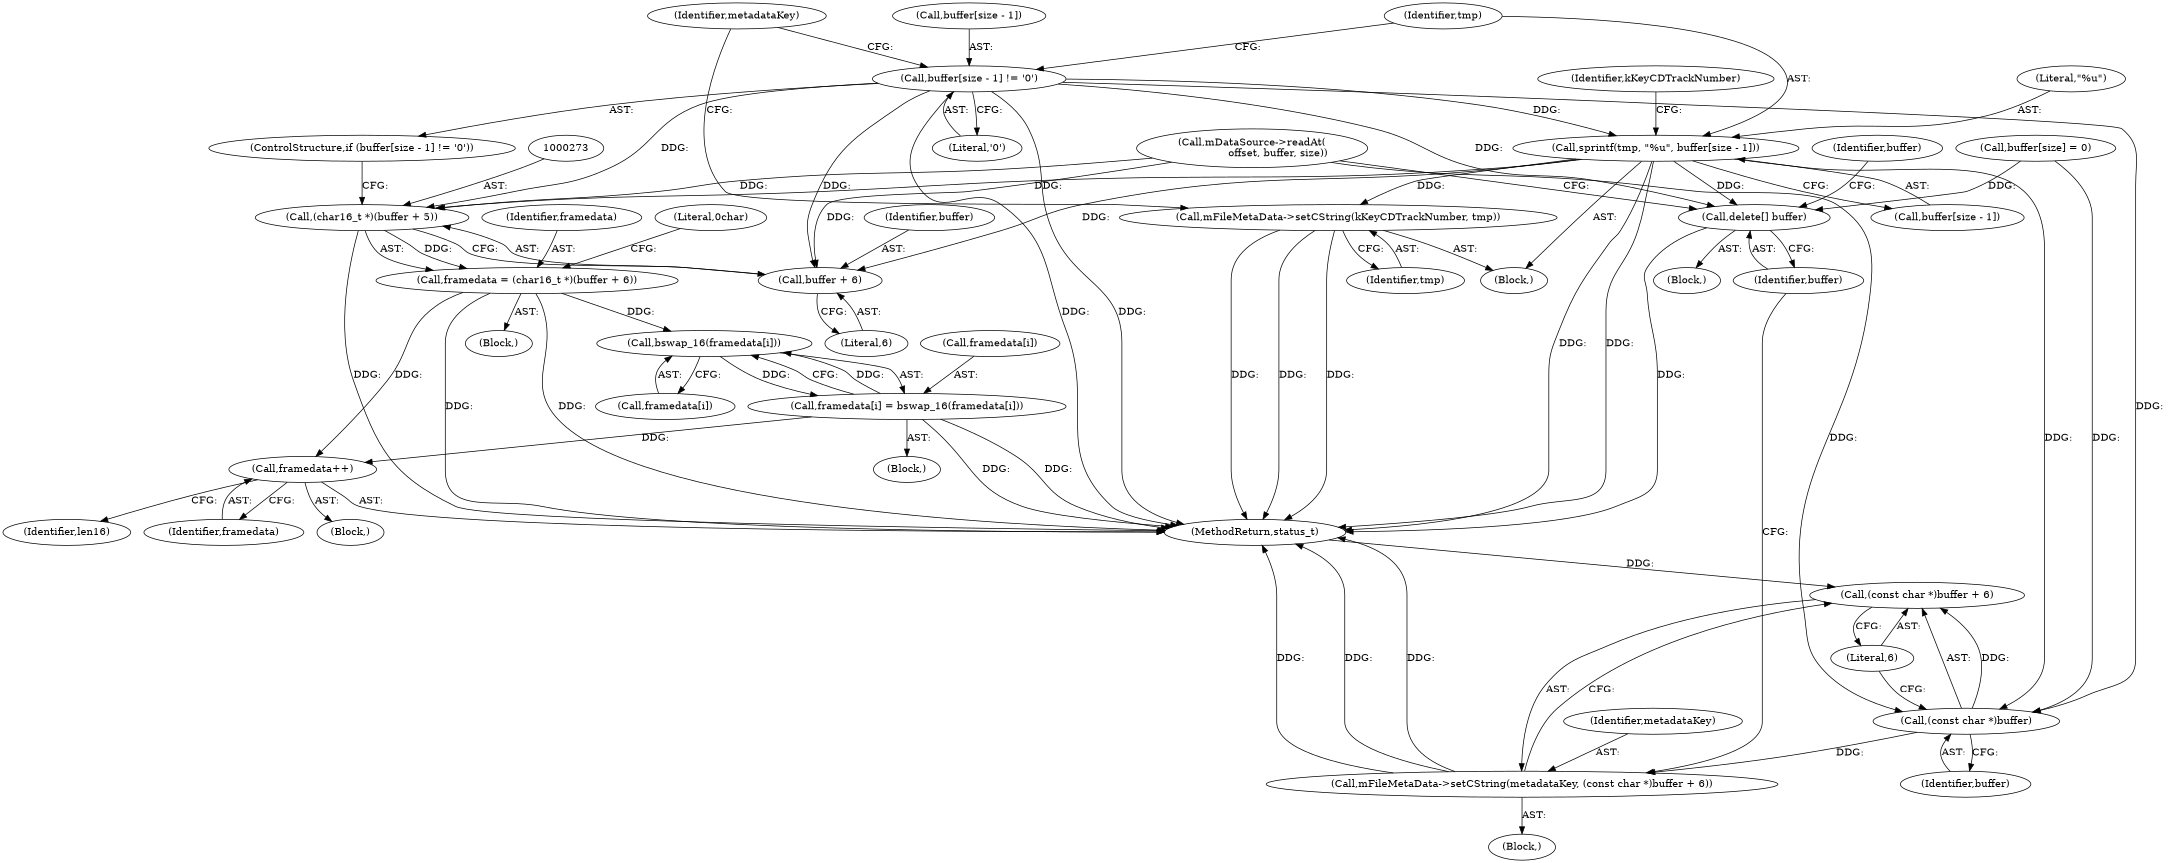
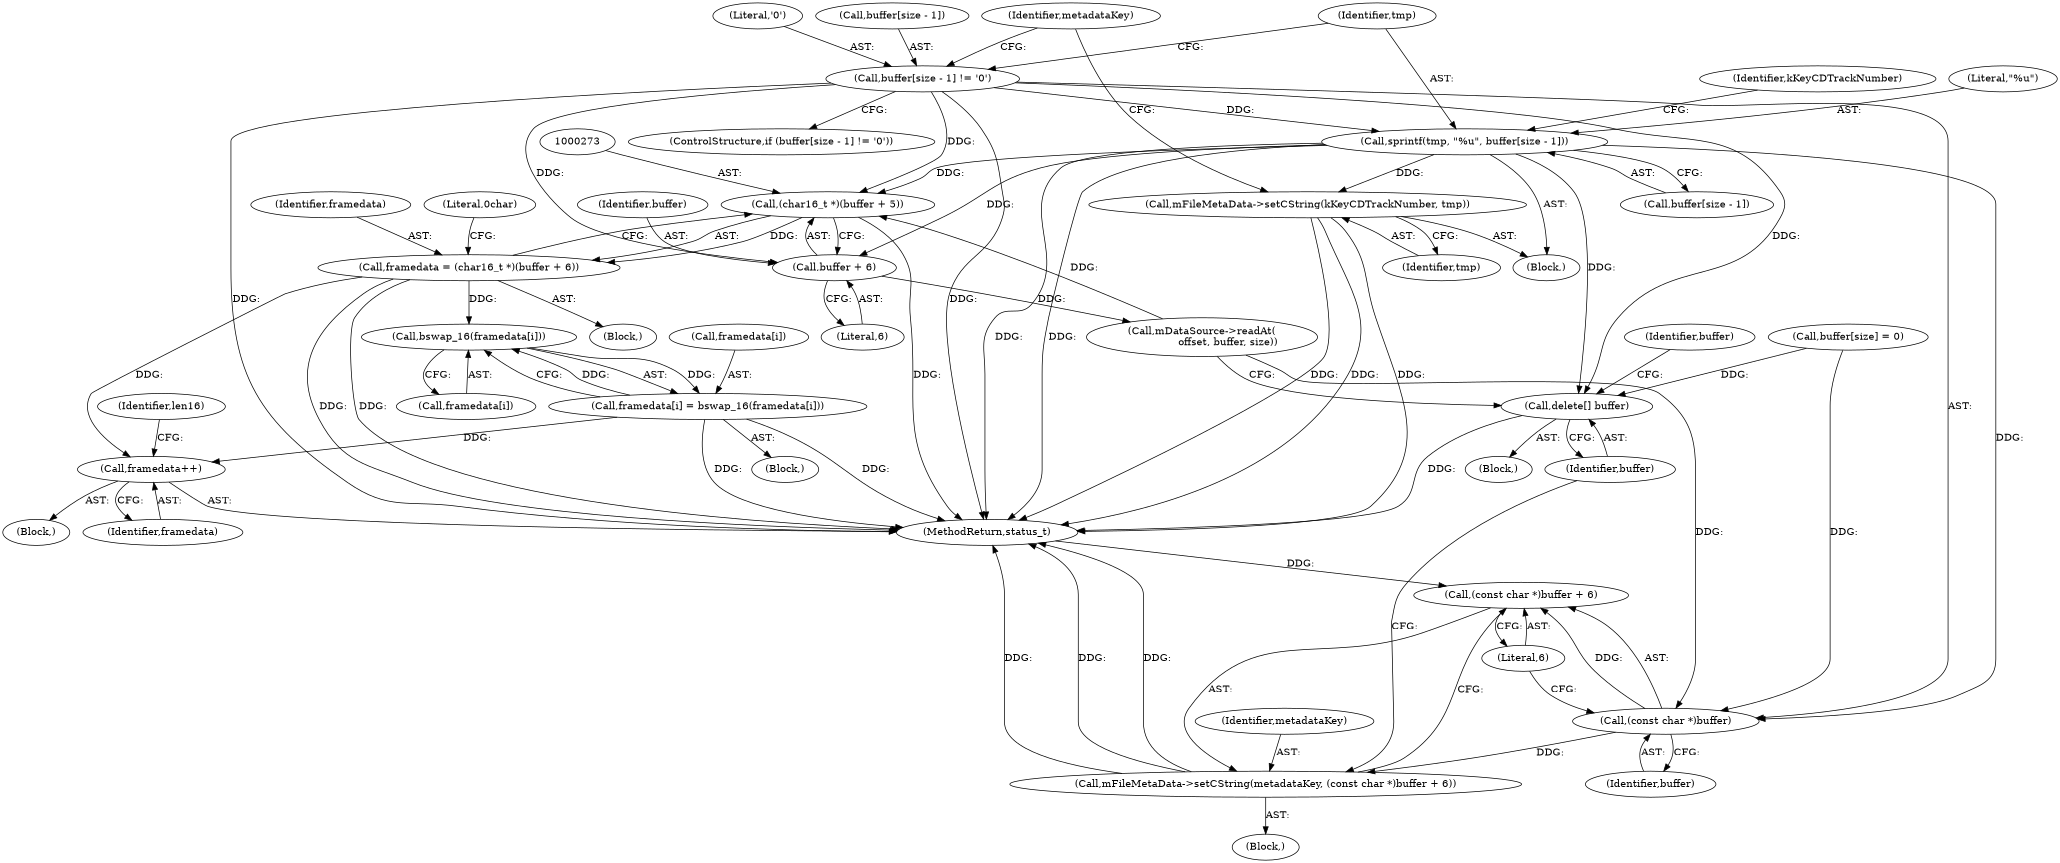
(623, 110) -> (876, 110)
(976, 110) -> none
(362, 179) -> (628, 230)
(970, 191) -> (1002, 297)
(2151, 406) -> (1962, 406)
(182, 498) -> (157, 434)
